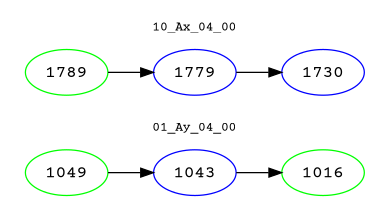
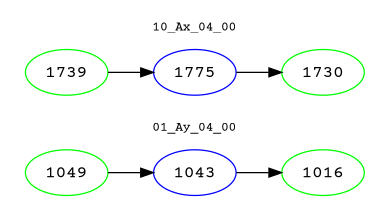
(67, 72) -> (67, 72)
(195, 72) -> (195, 72)
(323, 72) -> (323, 72)
